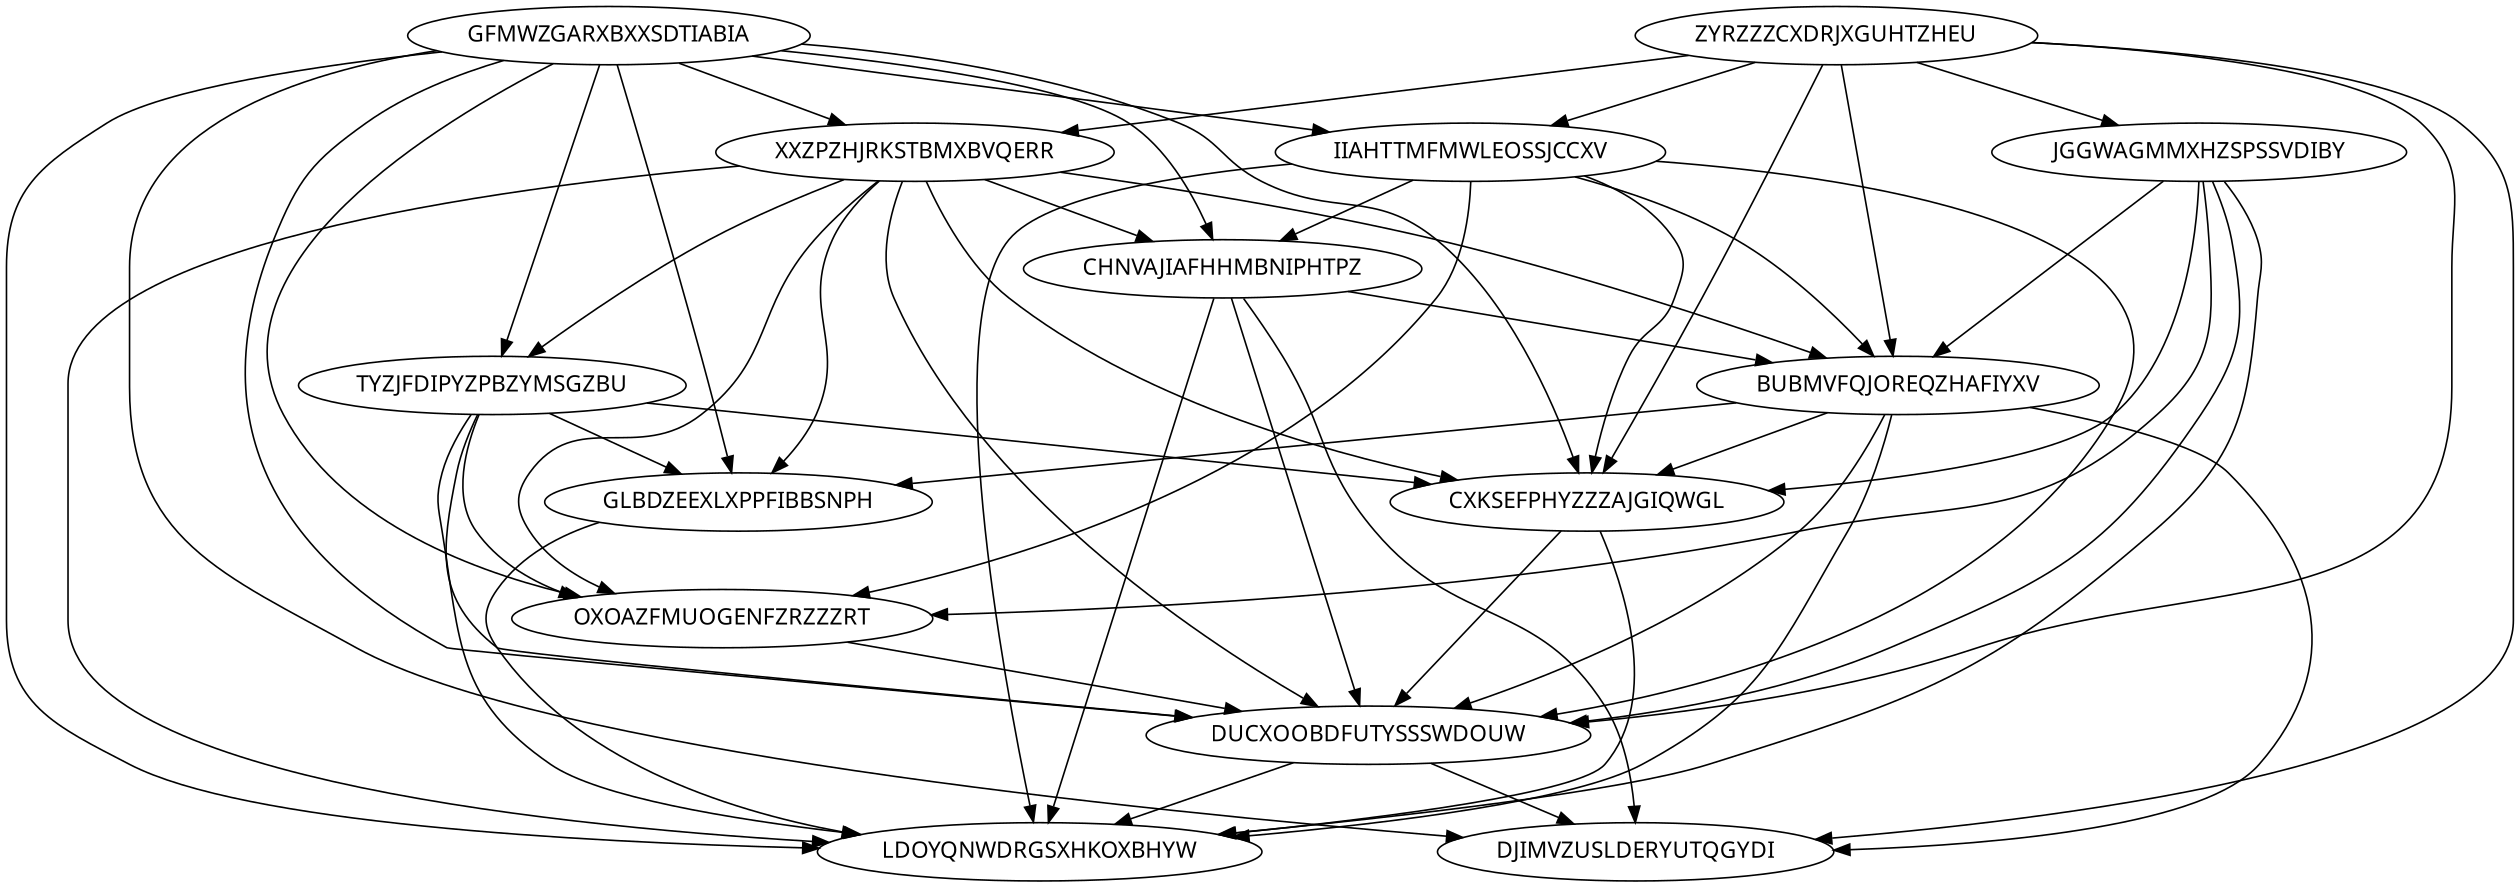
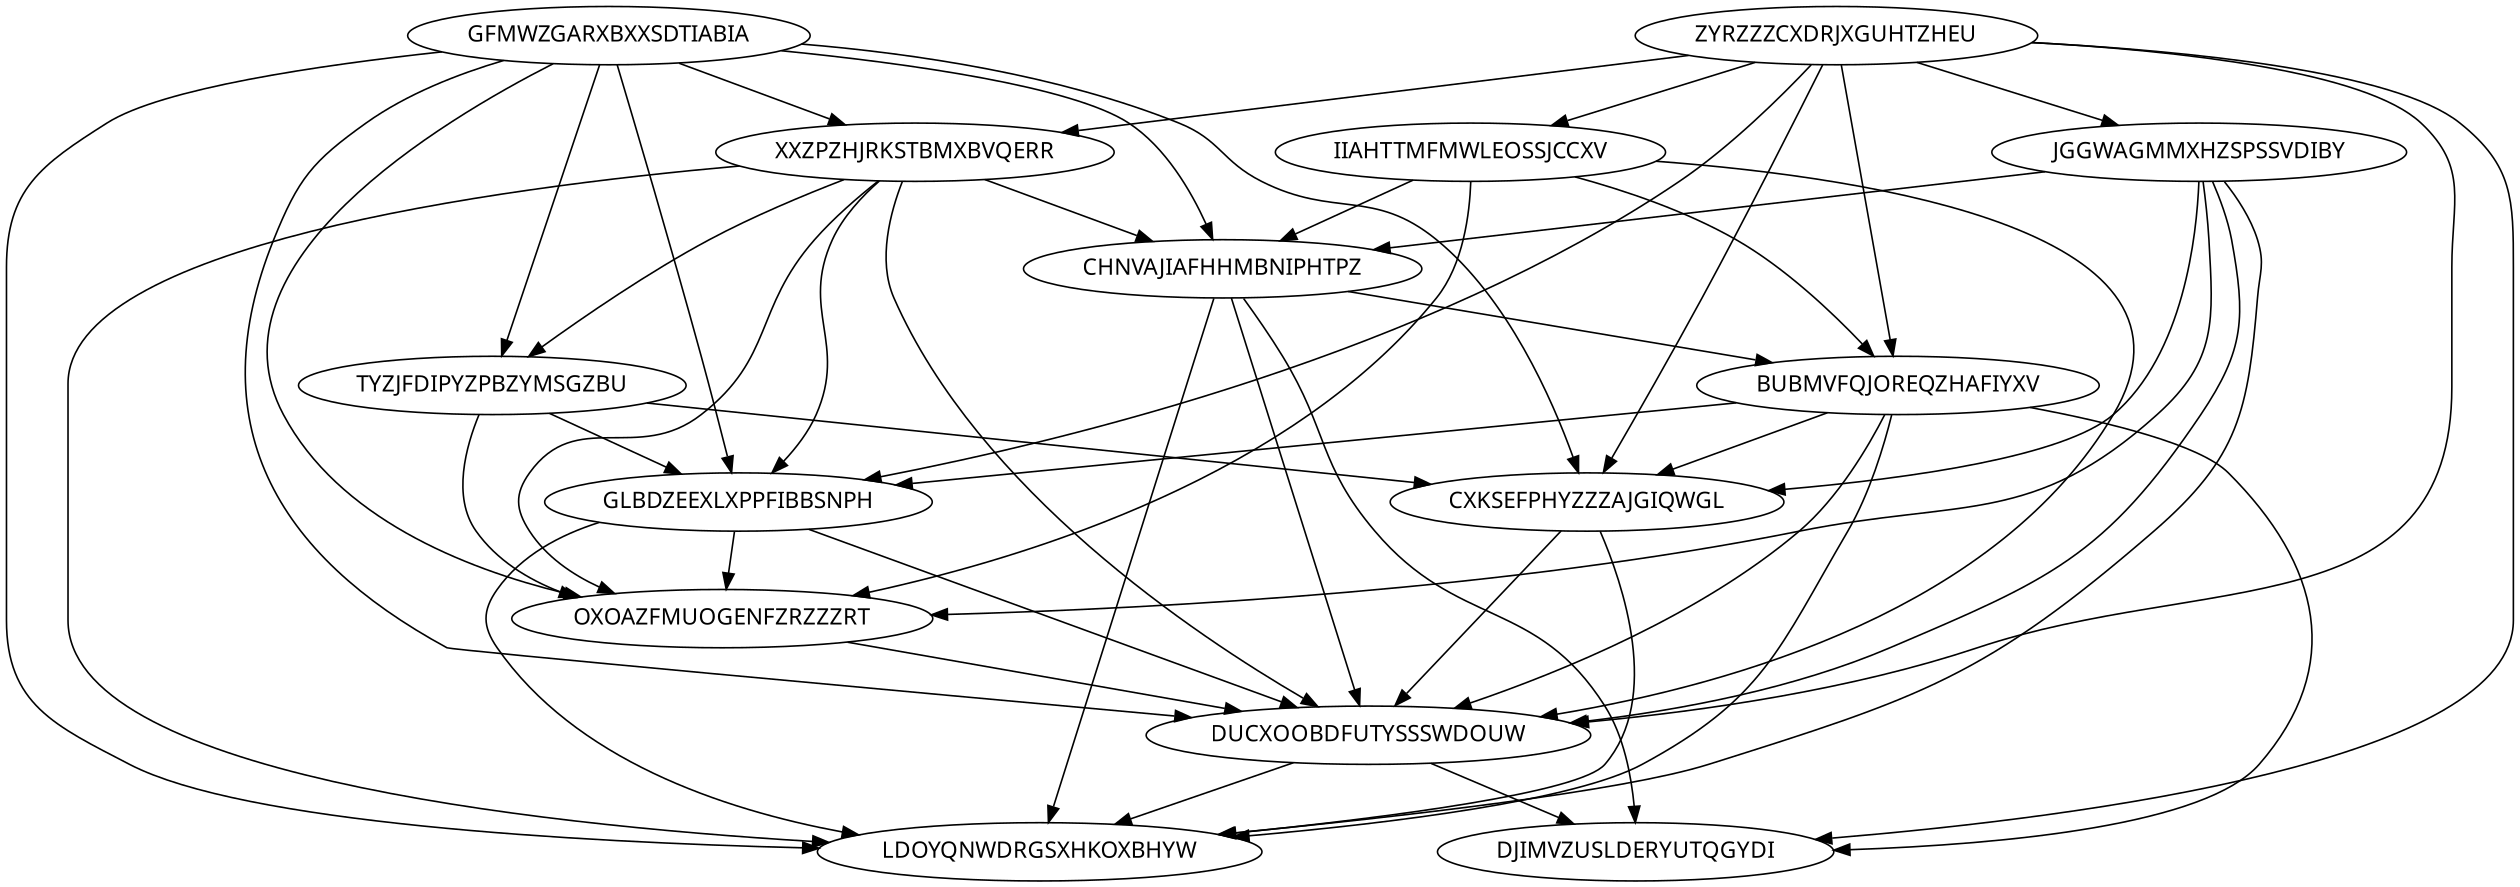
(934, 80) -> none
(1403, 232) -> none
(2055, 264) -> (1718, 210)
(1676, 293) -> none
none -> (1377, 336)
(978, 373) -> none
(1149, 382) -> none
none -> (732, 552)
(710, 672) -> (1069, 624)
(455, 687) -> none
(516, 736) -> none
